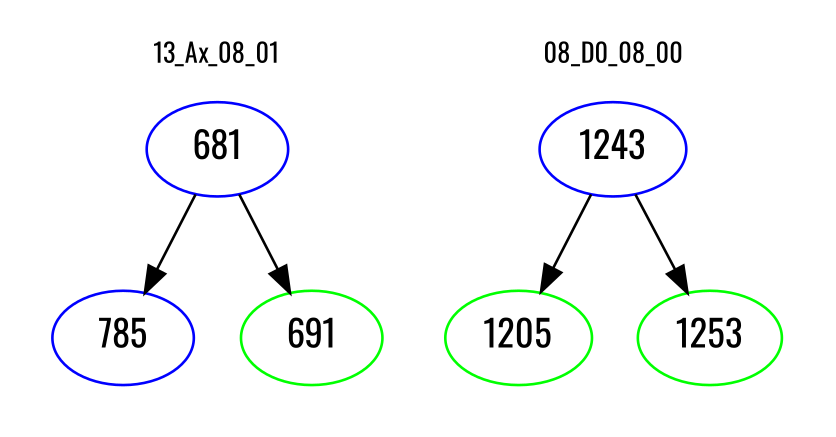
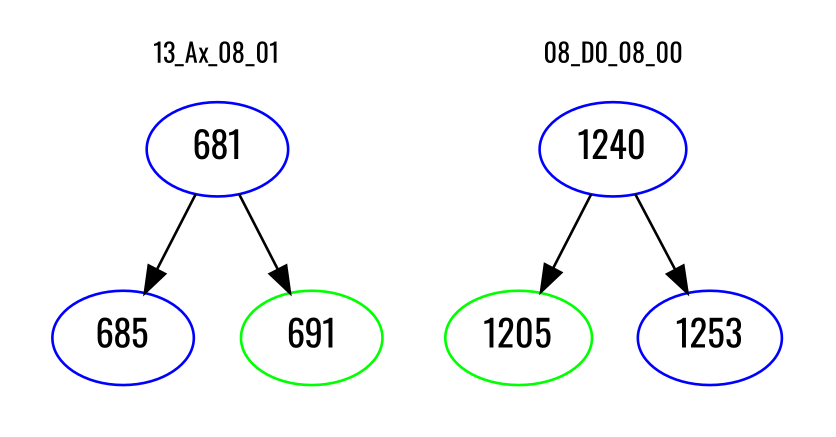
(613, 149) -> (613, 149)
(123, 338) -> (123, 338)
(710, 338) -> (710, 338)
